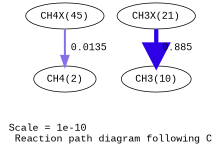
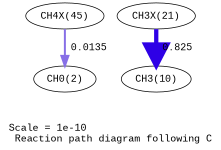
(174, 47) -> (174, 47)
(65, 79) -> (65, 79)
